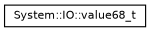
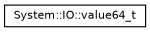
(75, 16) -> (75, 16)
